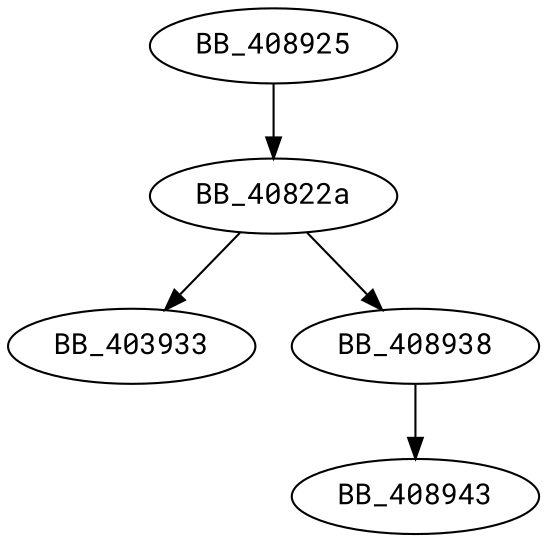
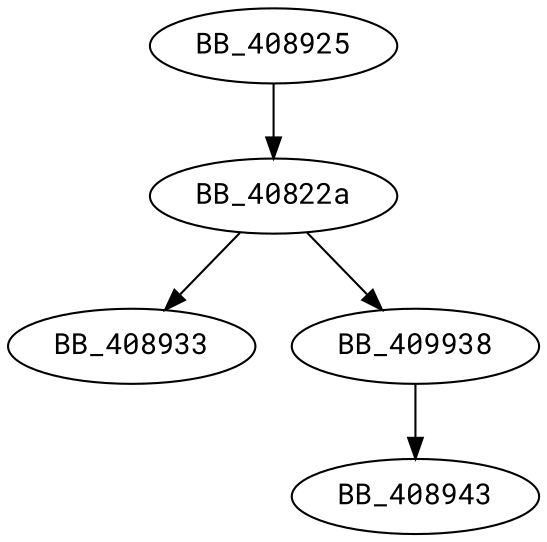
(132, 346) -> (132, 346)
(415, 346) -> (415, 346)
